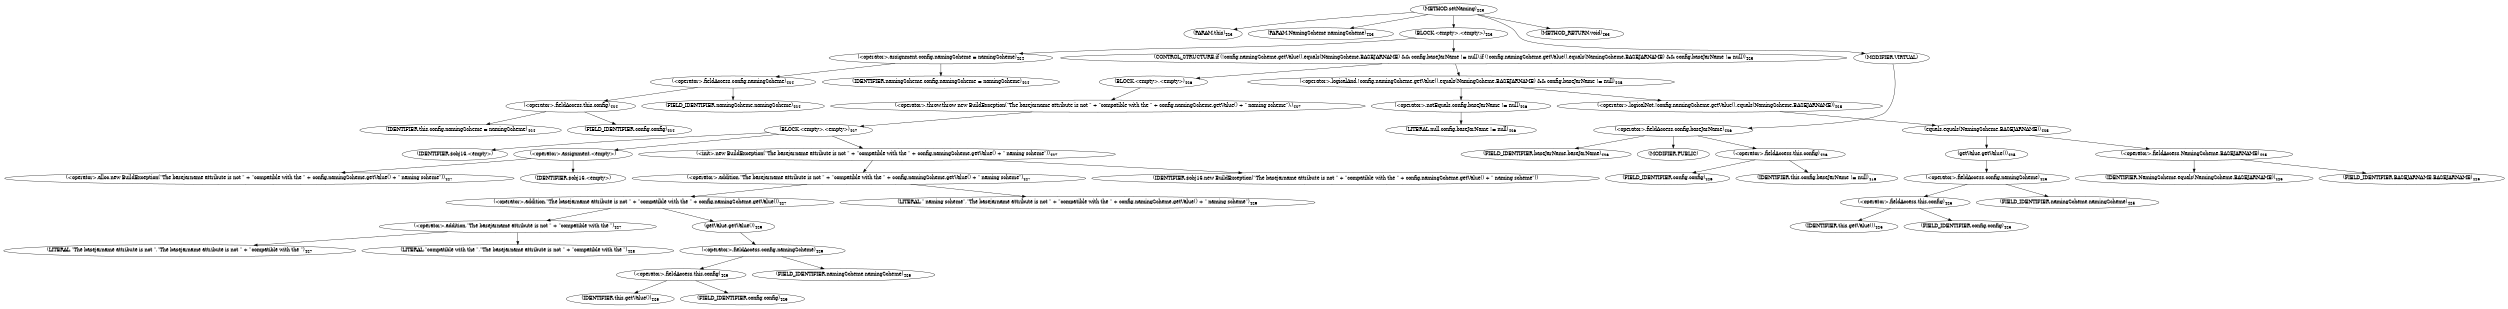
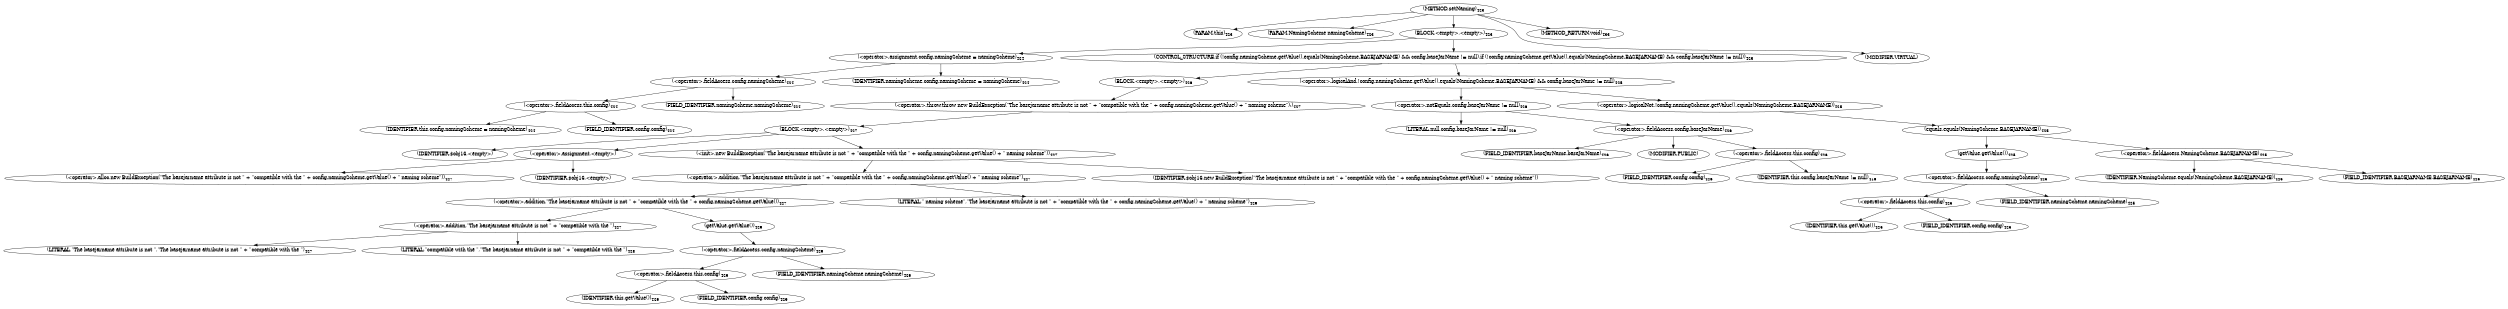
(1481, 9) -> (1481, 9)
(1845, 122) -> (1566, 118)
